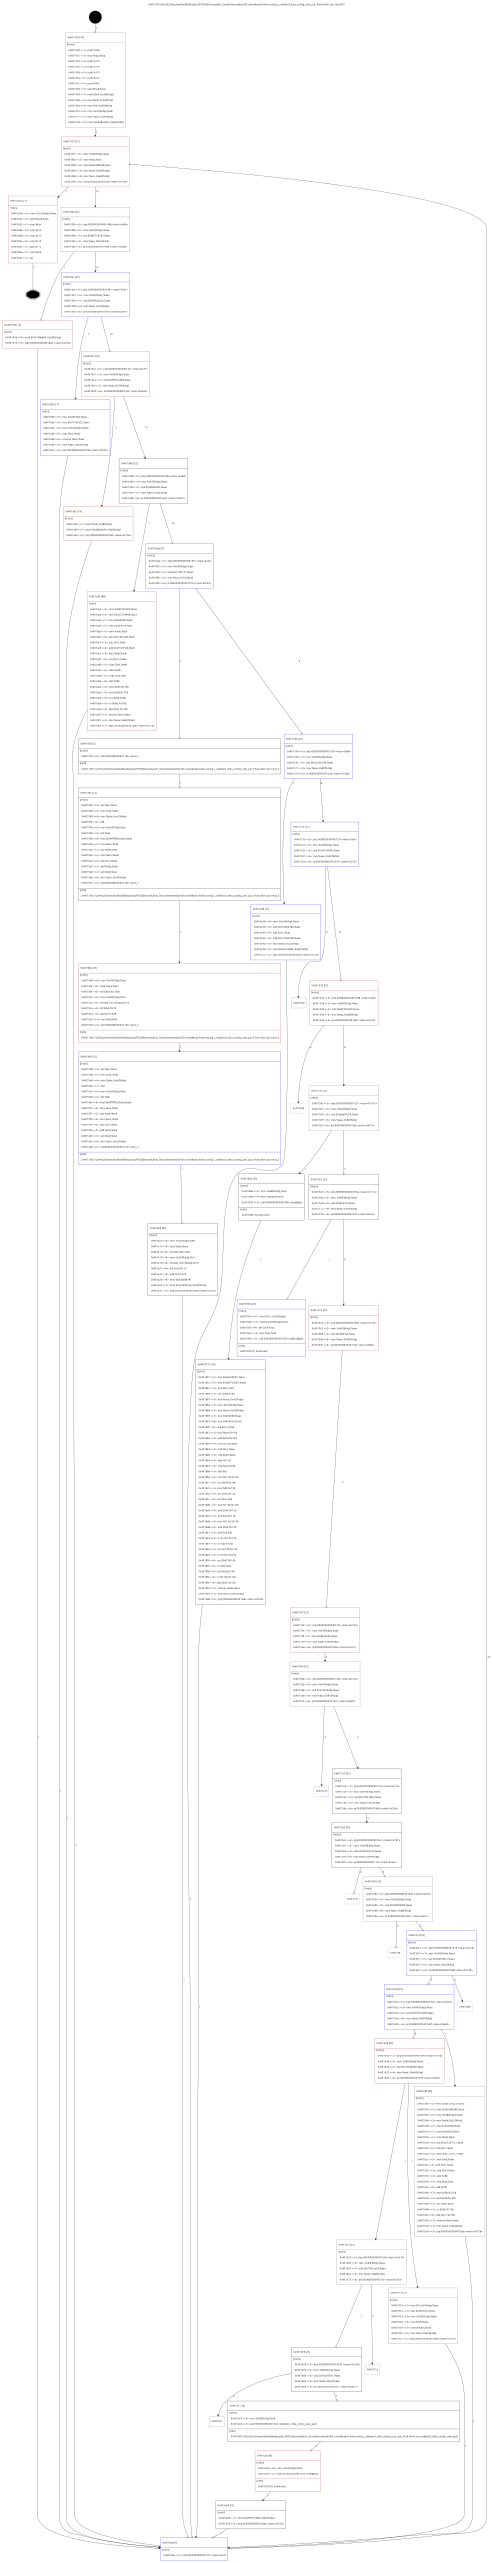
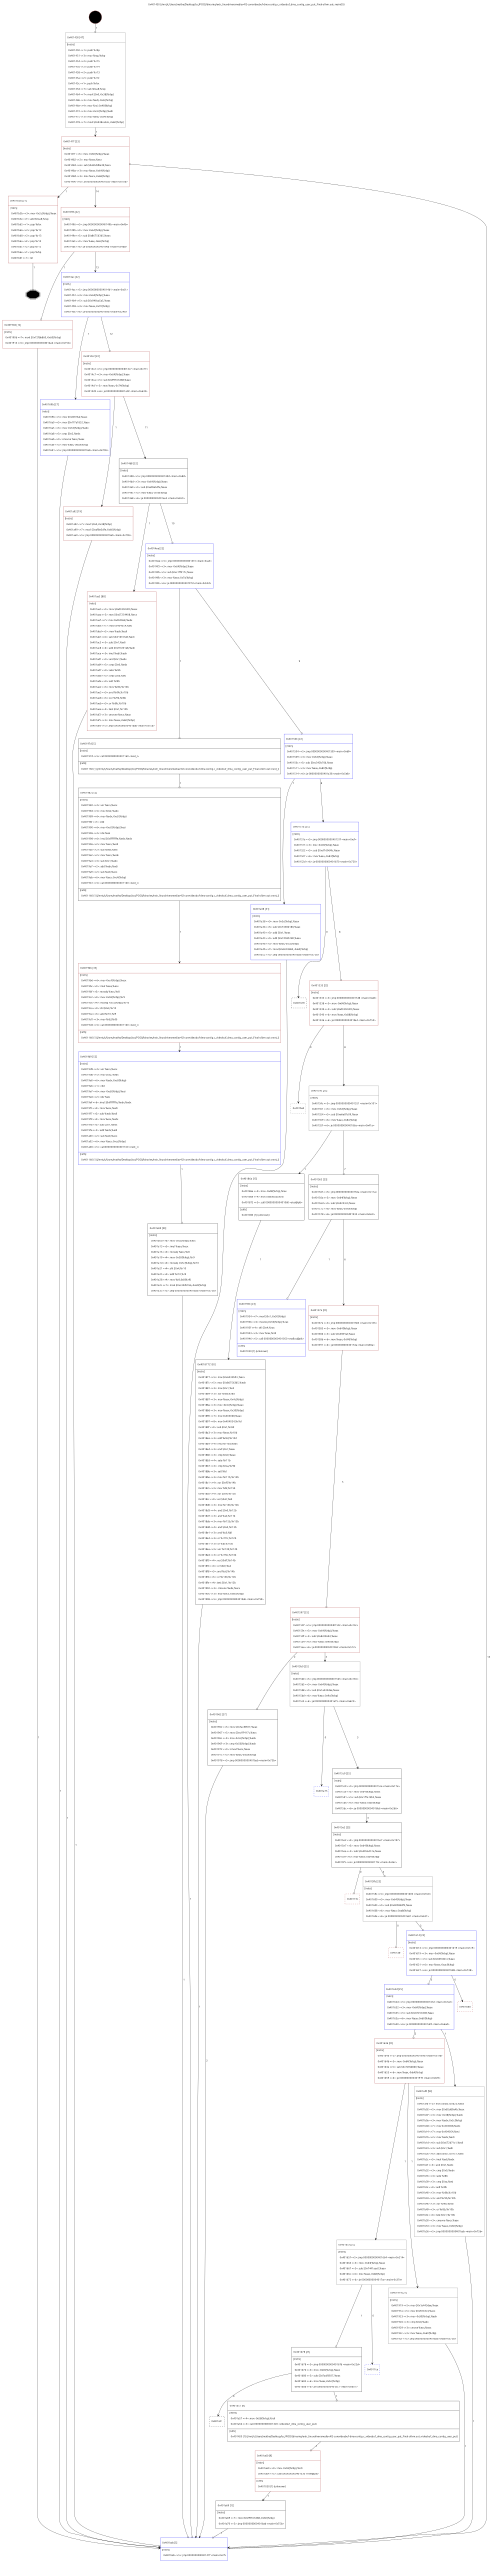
none -> (243, 1738)
